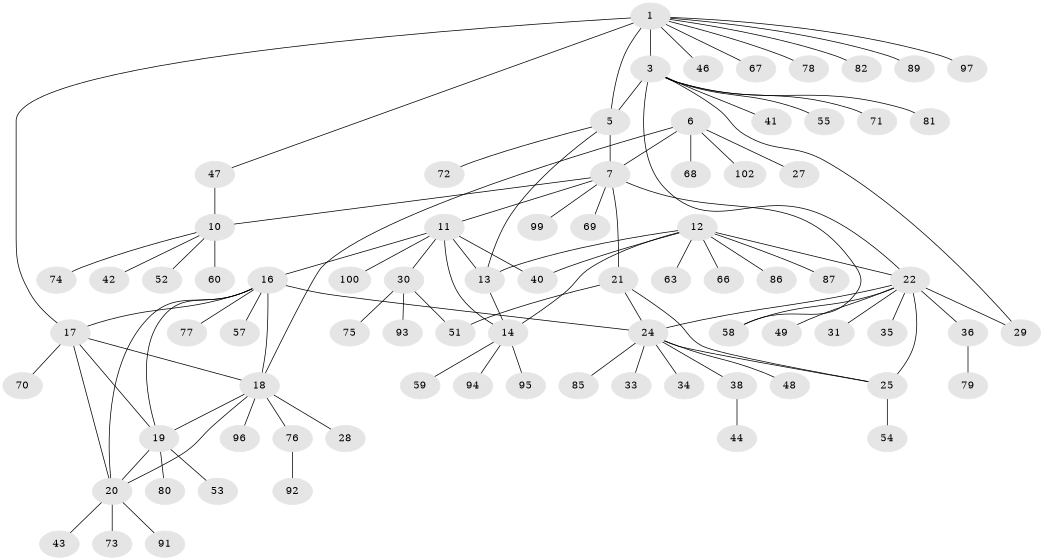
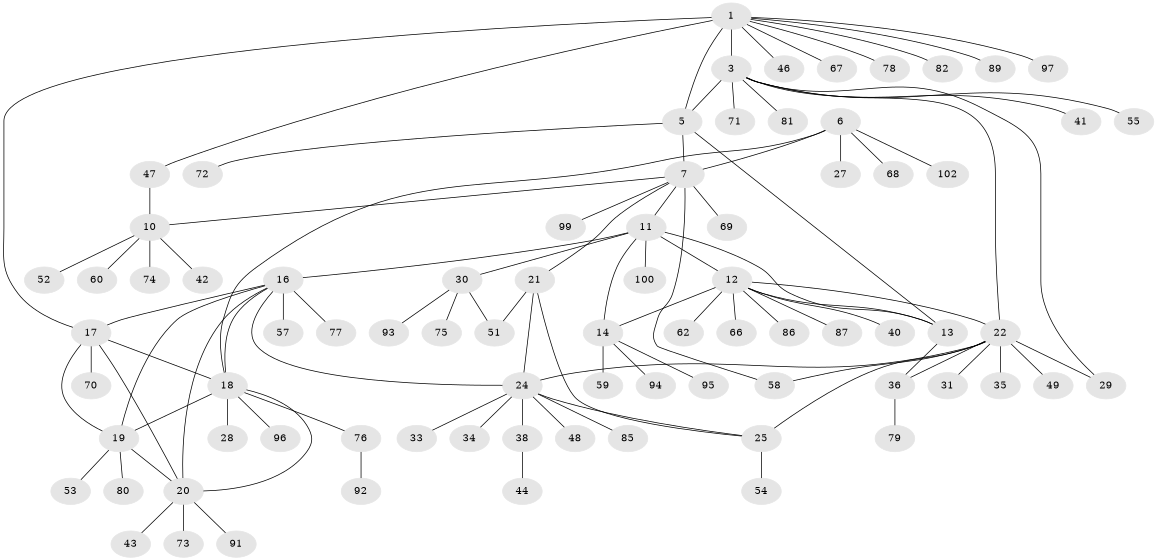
(488, 252) -> (689, 254)
(671, 280) -> (684, 333)
(496, 307) -> (915, 365)
